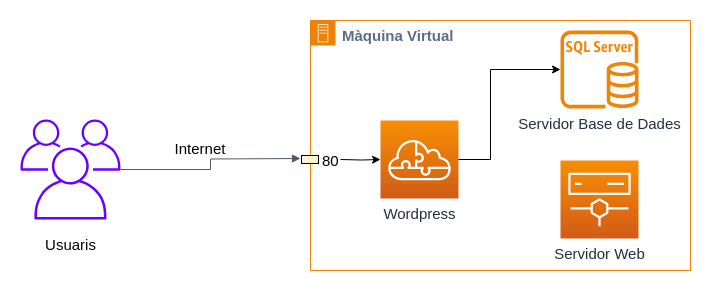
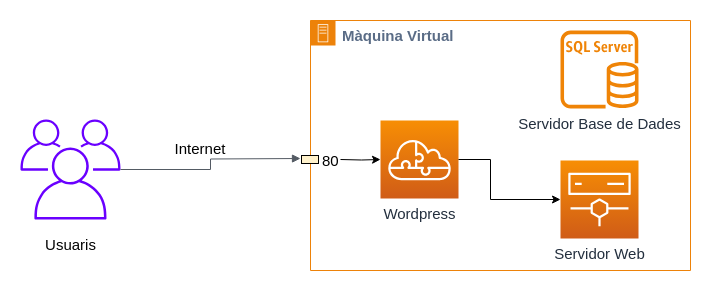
(491, 82) -> none
none -> (503, 200)
